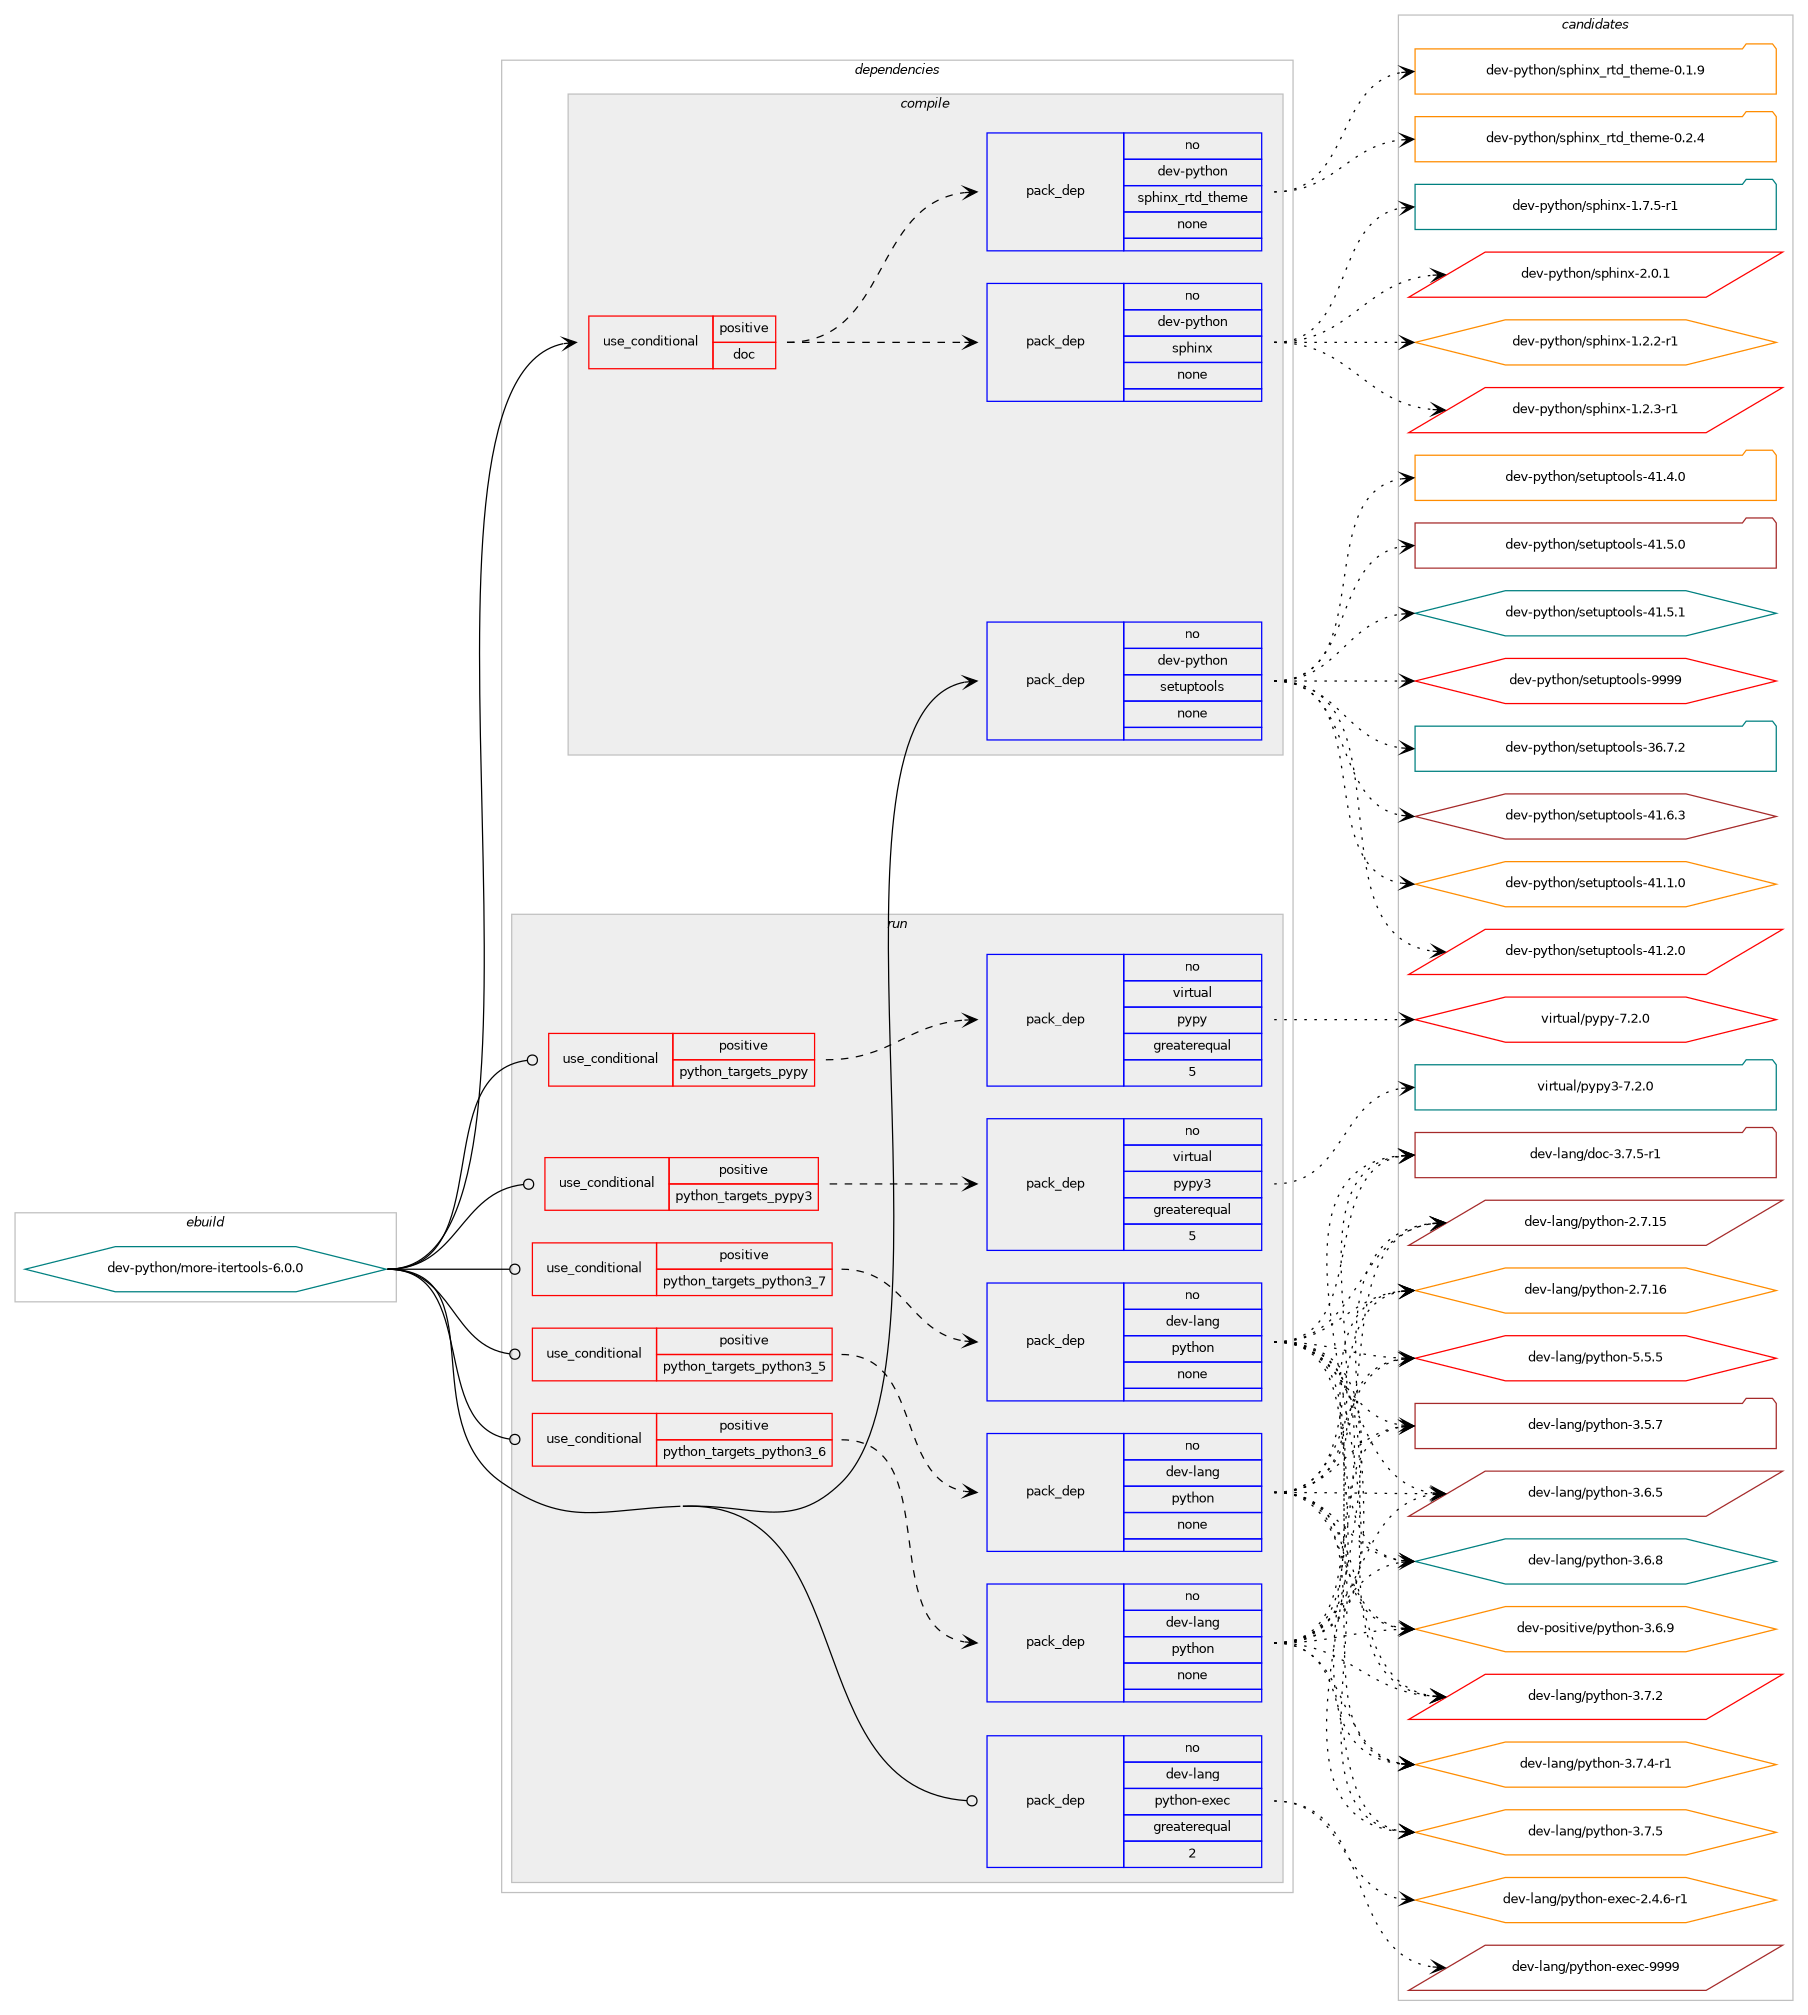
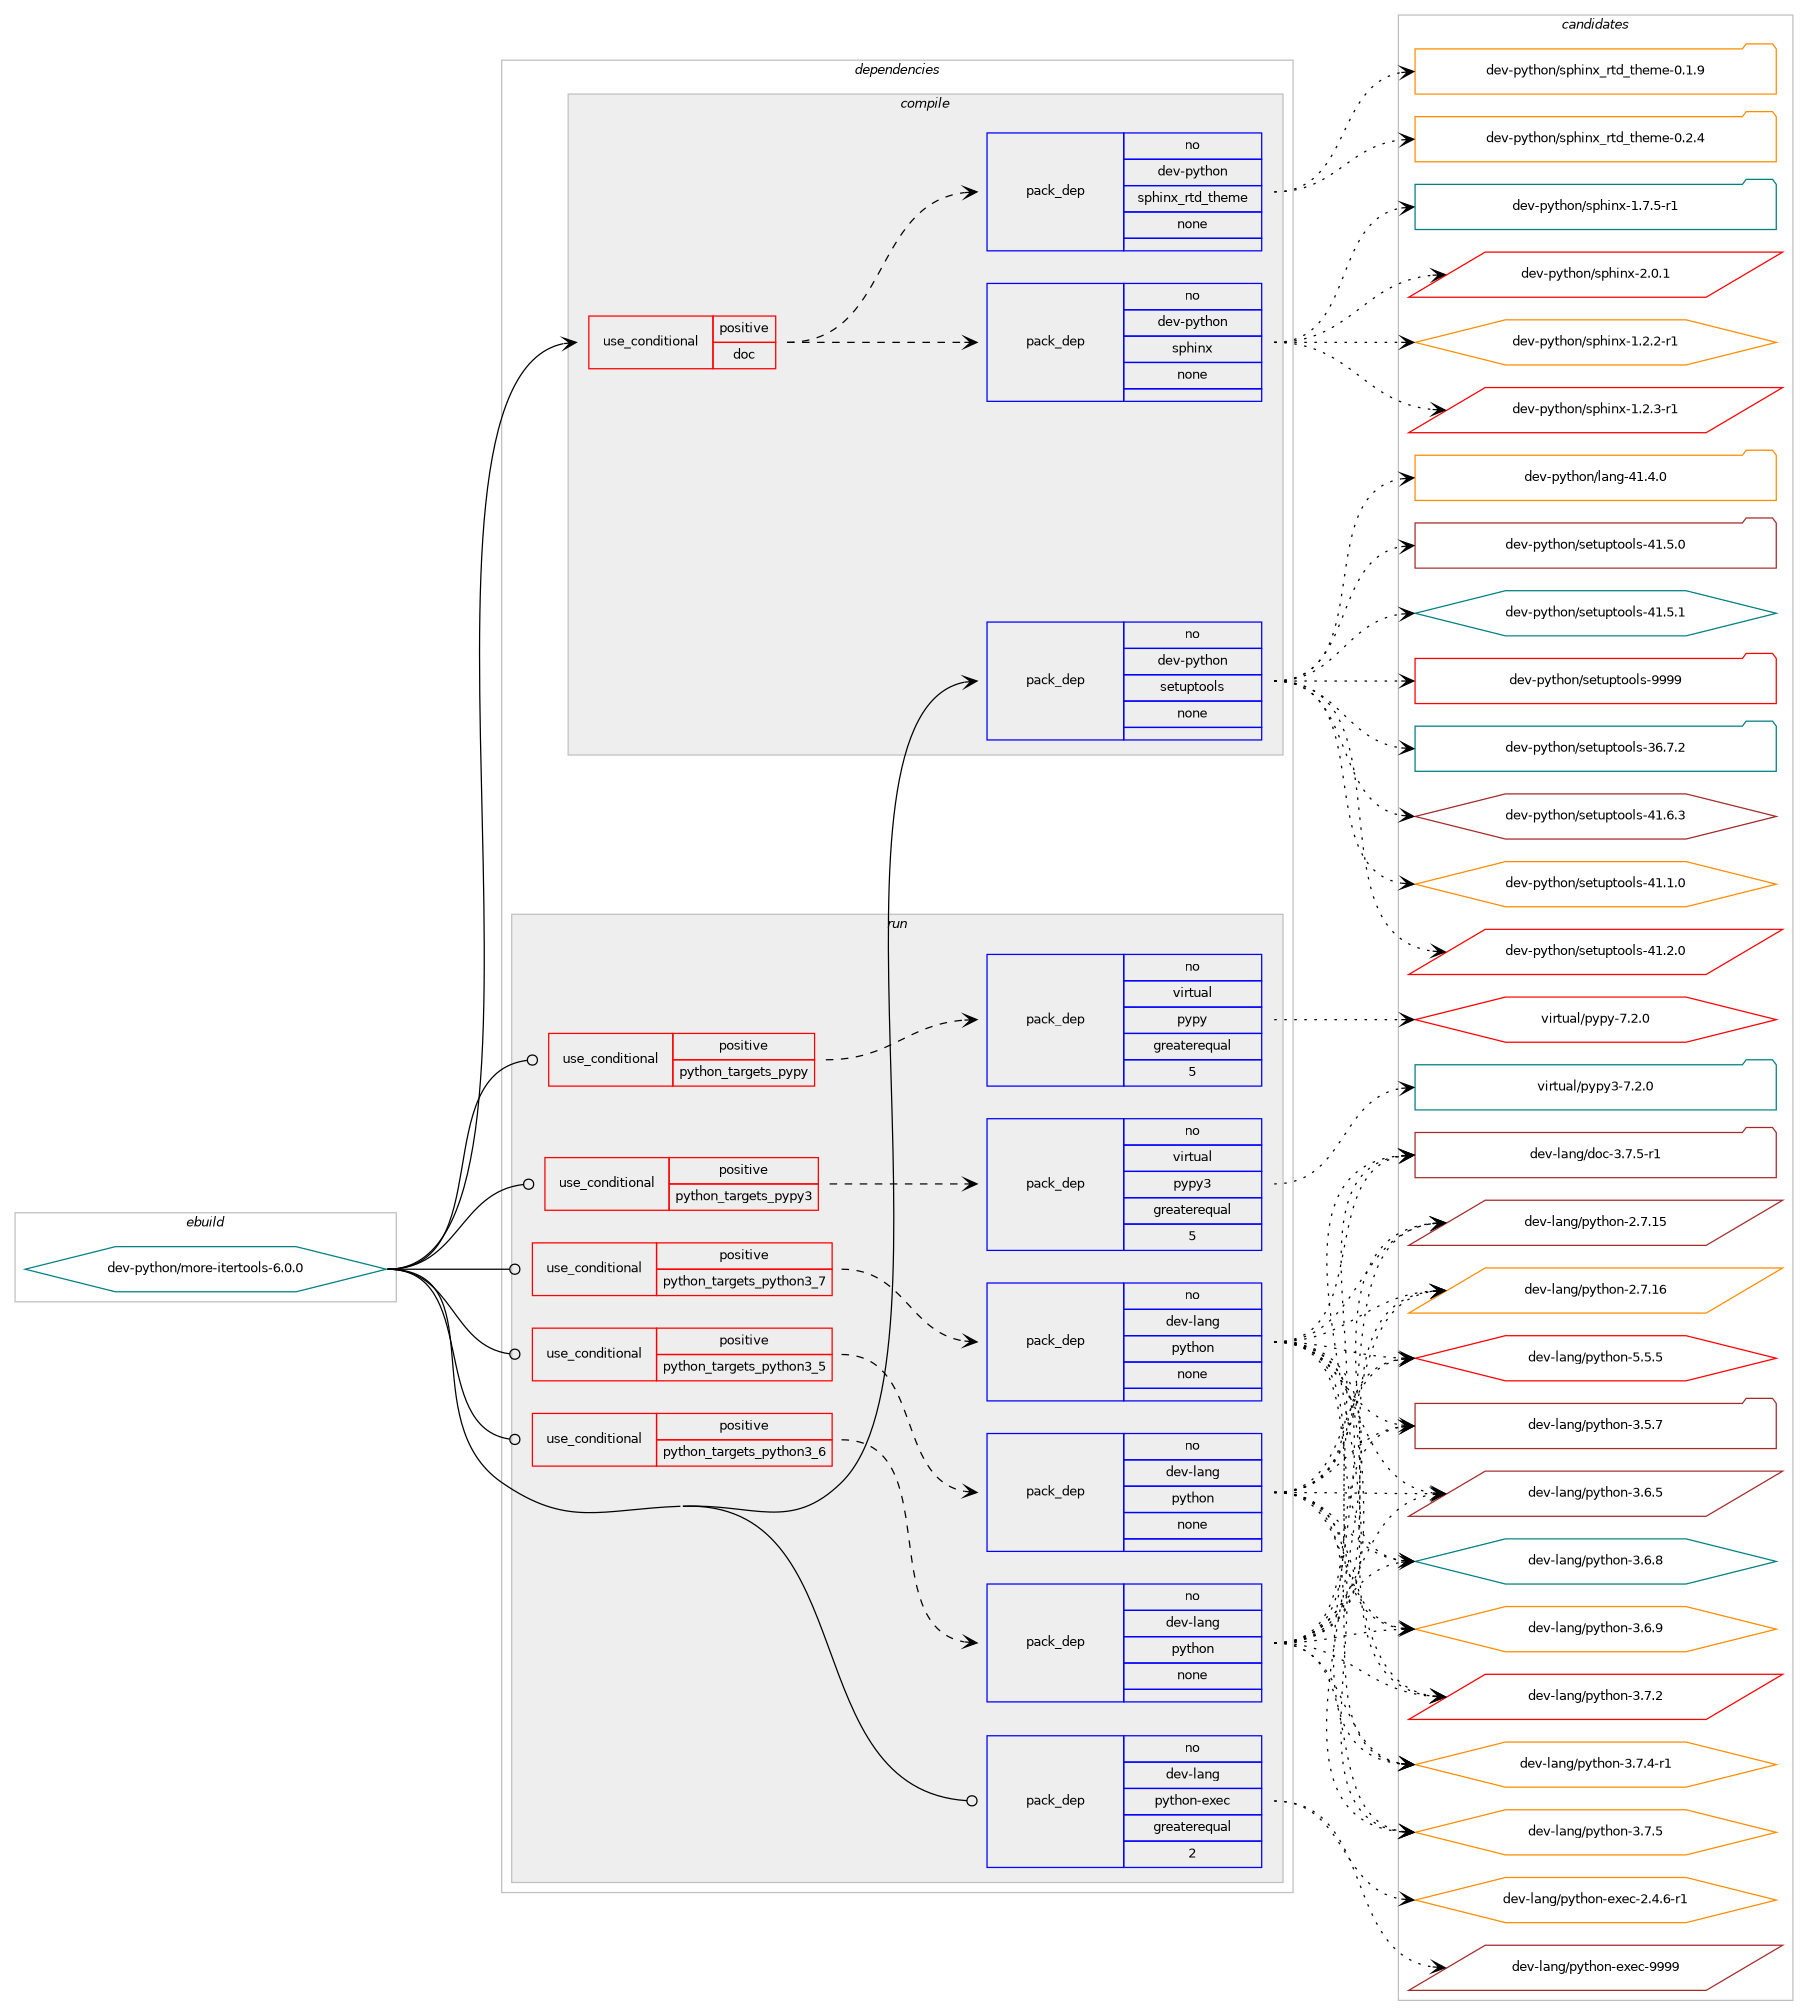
(1596, 478) -> (1596, 478)
(1596, 681) -> (1596, 681)
(1596, 1291) -> (1596, 1291)
(1596, 1629) -> (1596, 1629)
